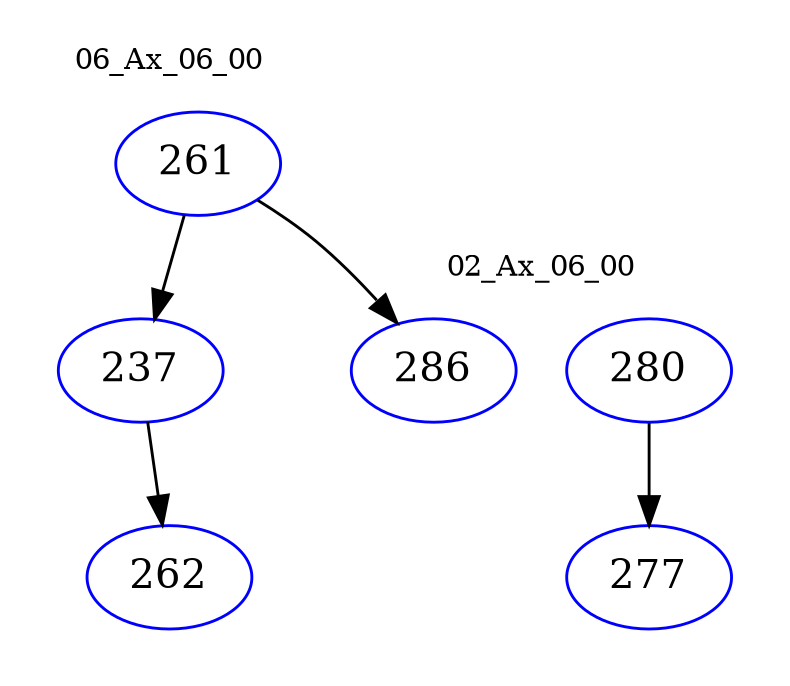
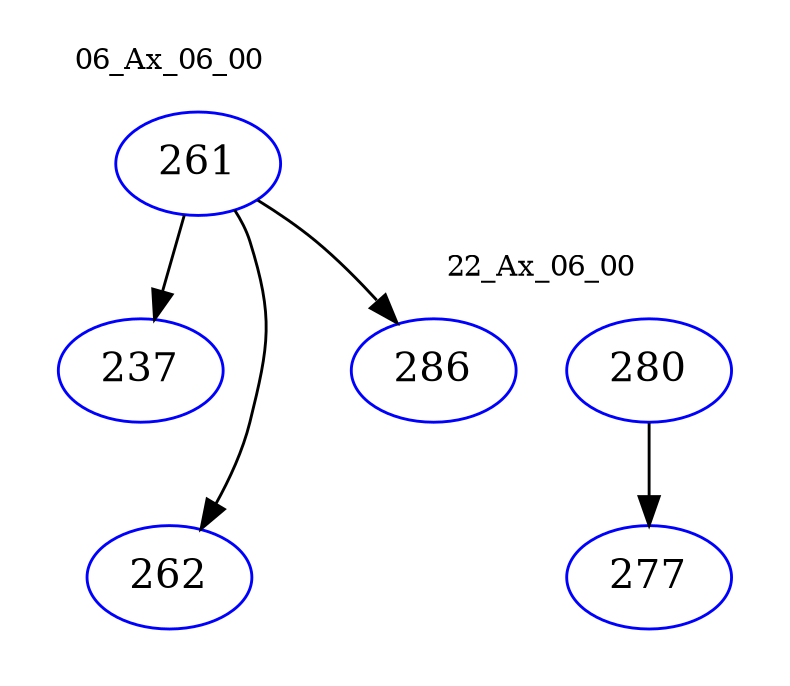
(541, 269) -> (541, 269)
(153, 459) -> (264, 358)
